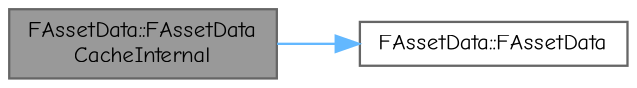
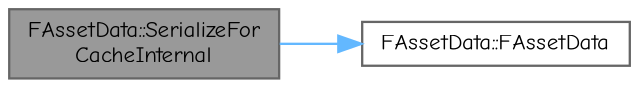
(143, 44) -> (144, 44)
